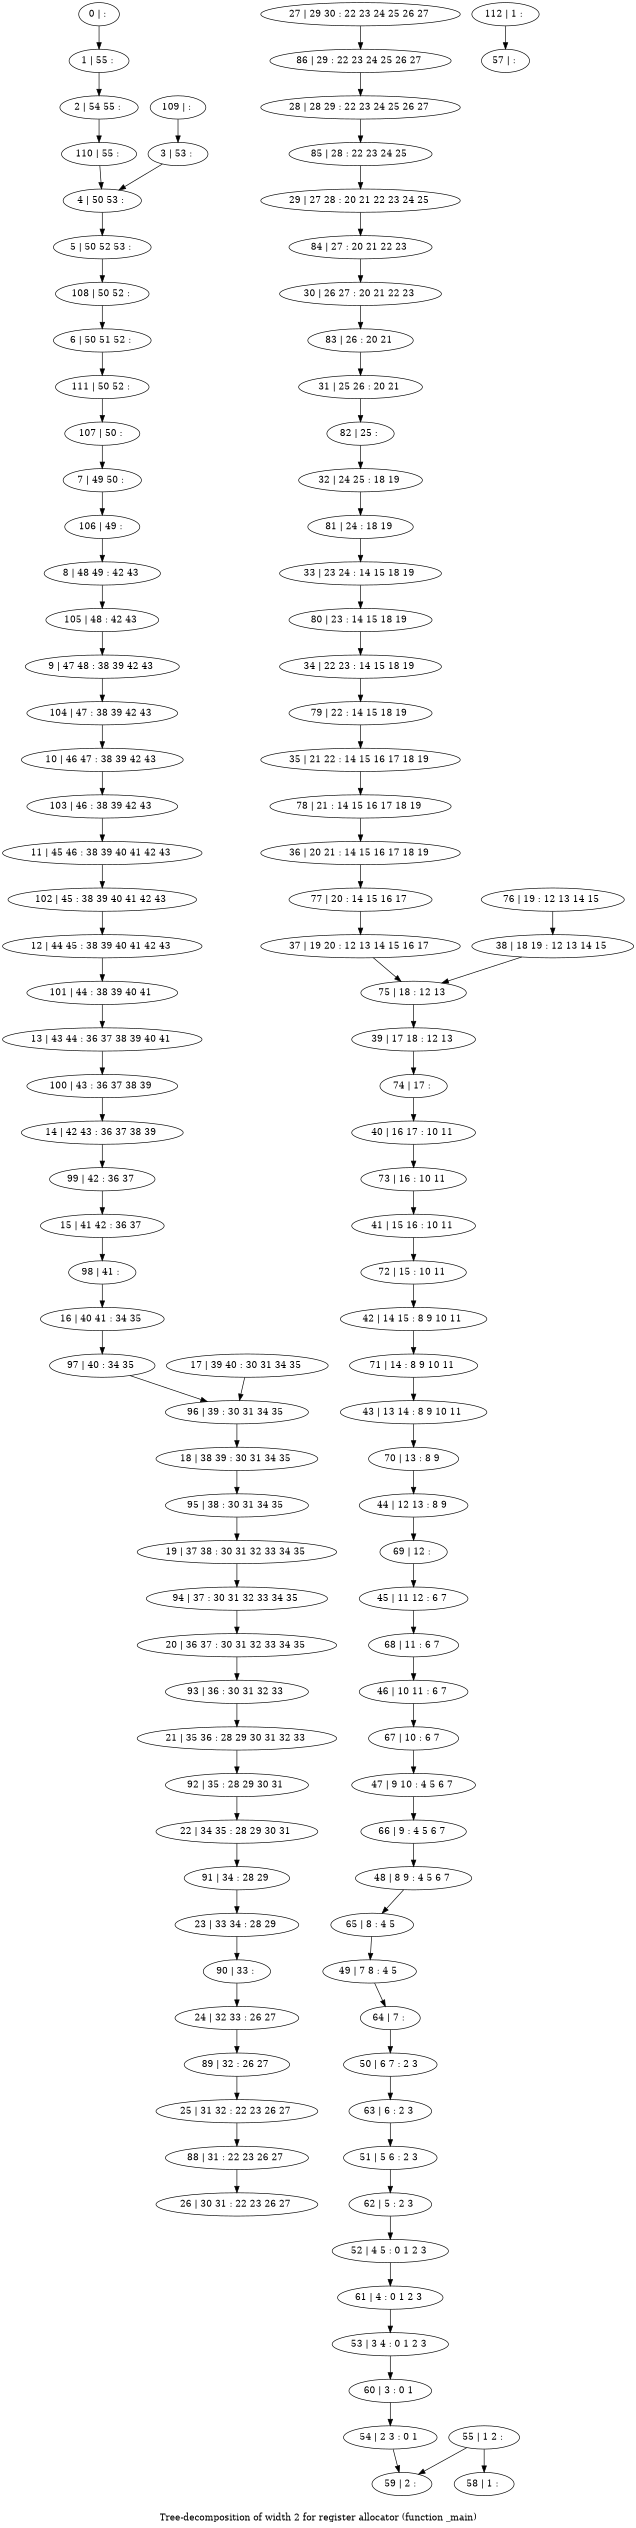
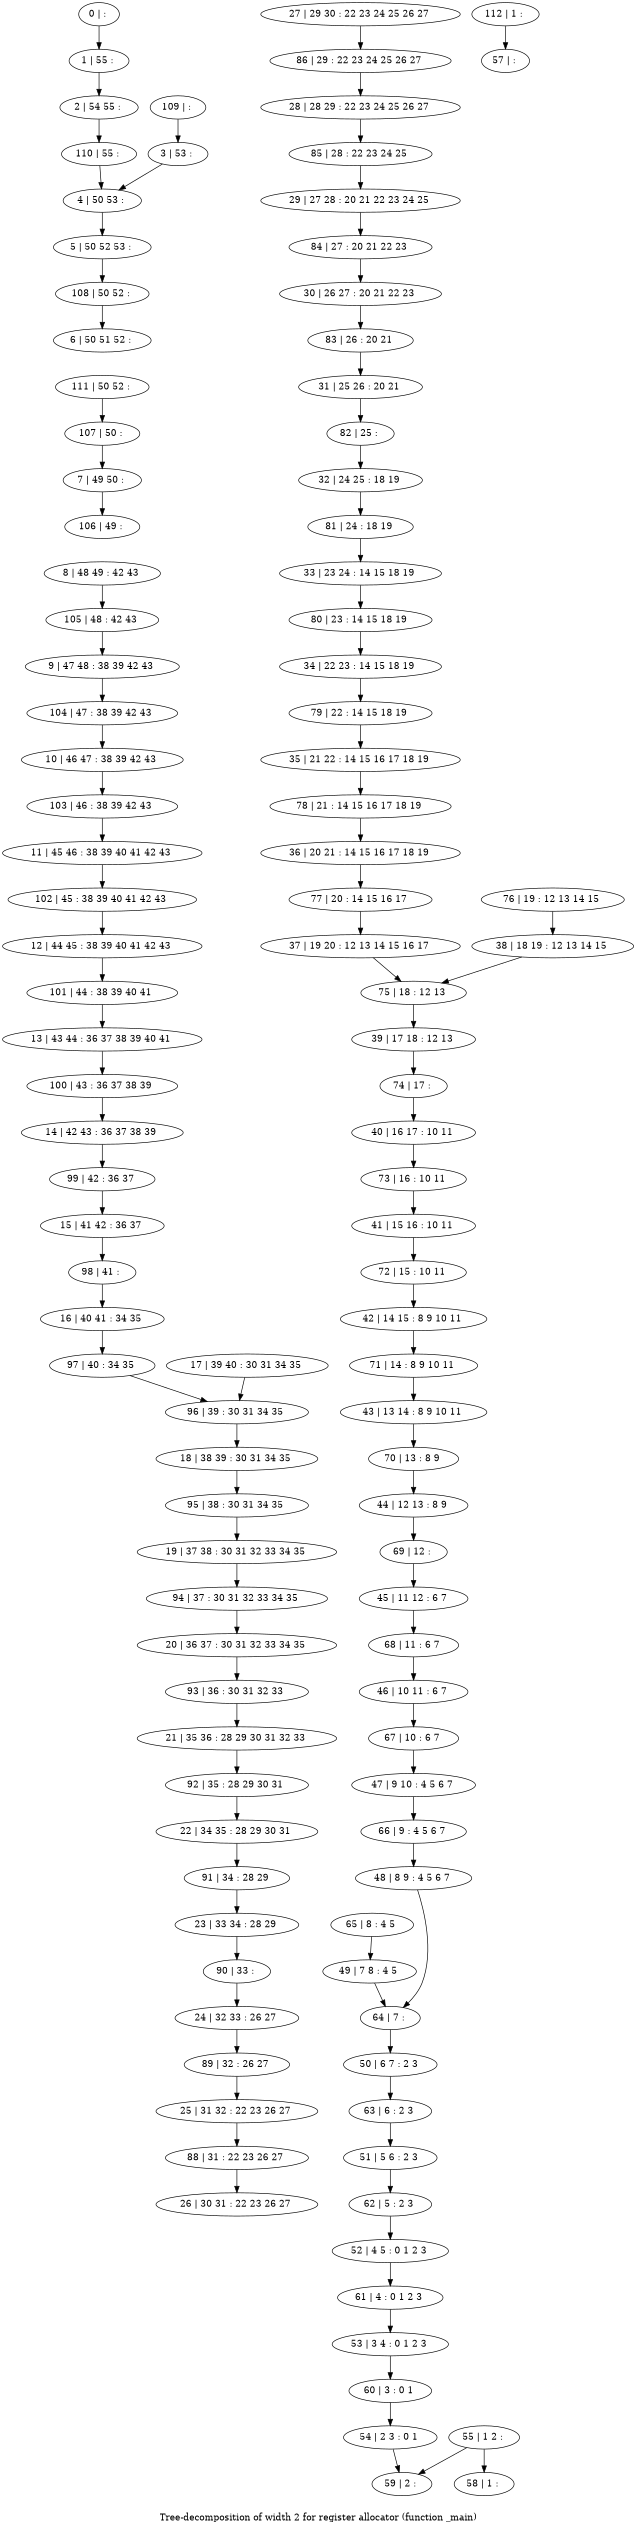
(102, 361) -> none
(102, 547) -> none
(395, 1899) -> (428, 1949)
